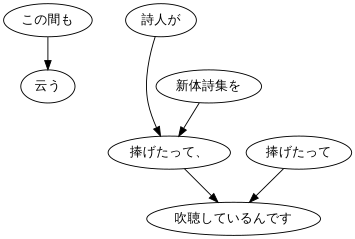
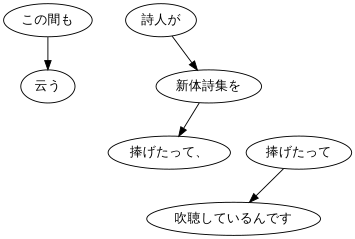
(147, 82) -> (182, 49)
(198, 182) -> none
